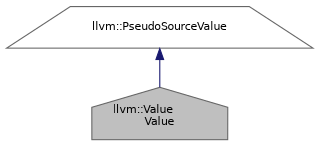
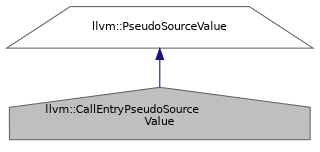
(160, 116) -> (160, 116)
